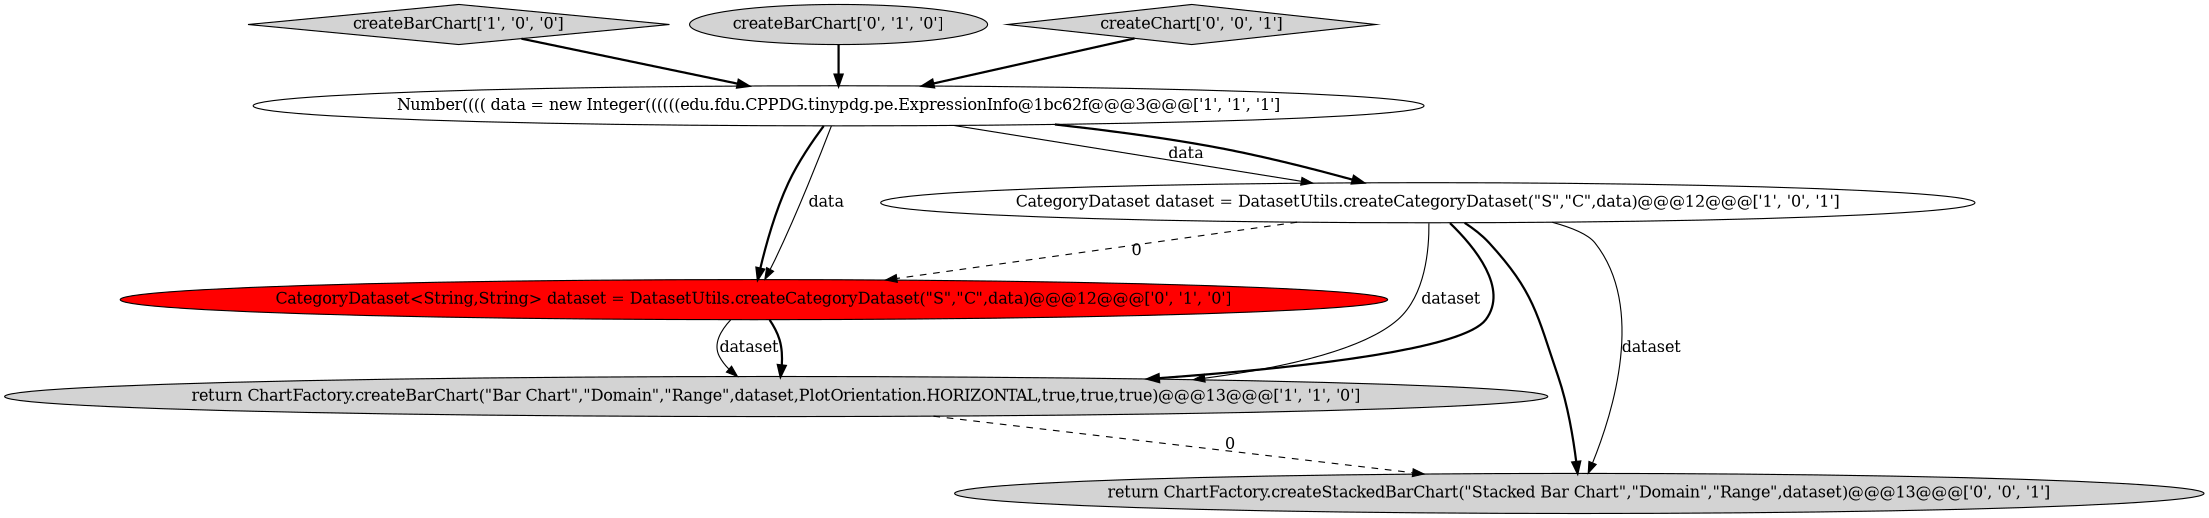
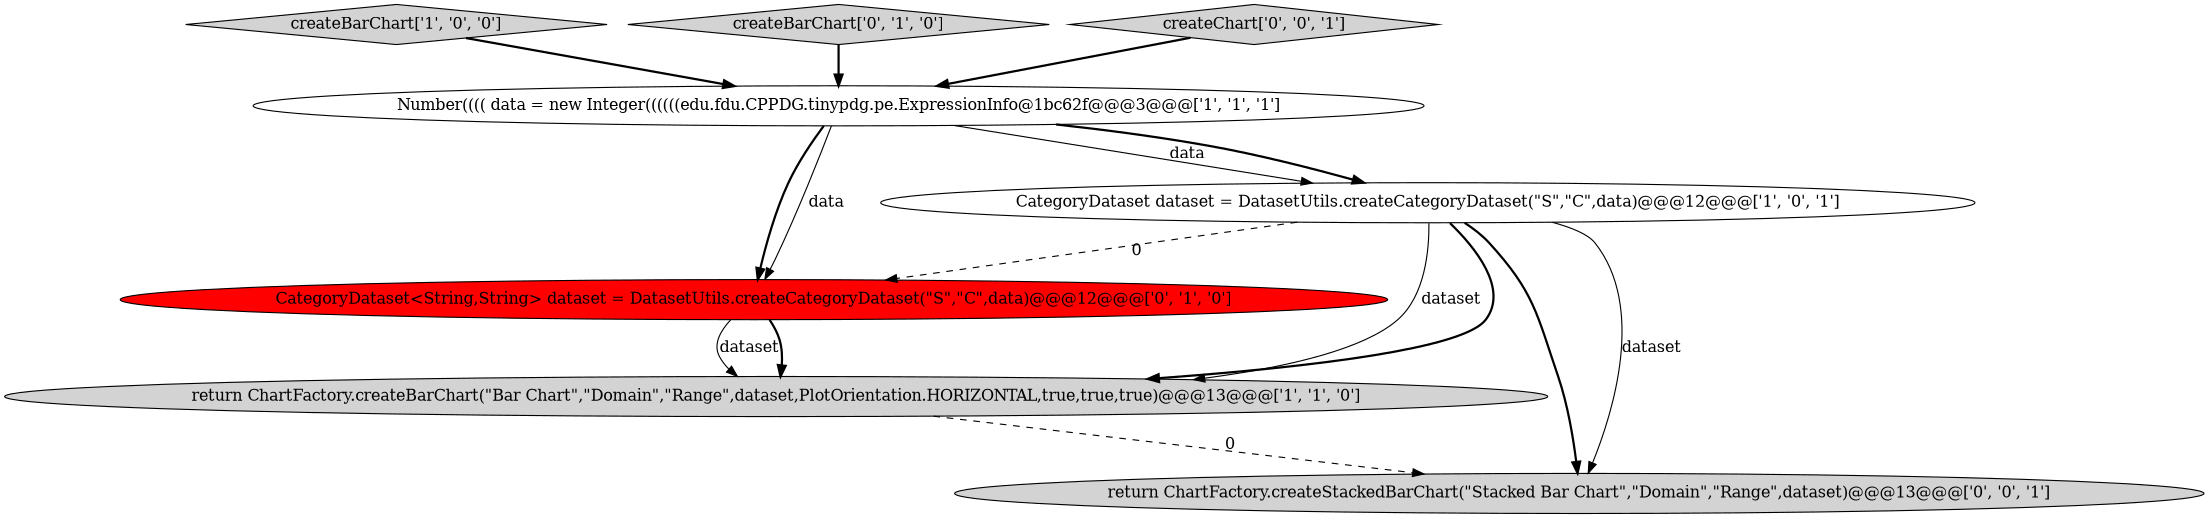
(839, 25) -> (839, 25)
